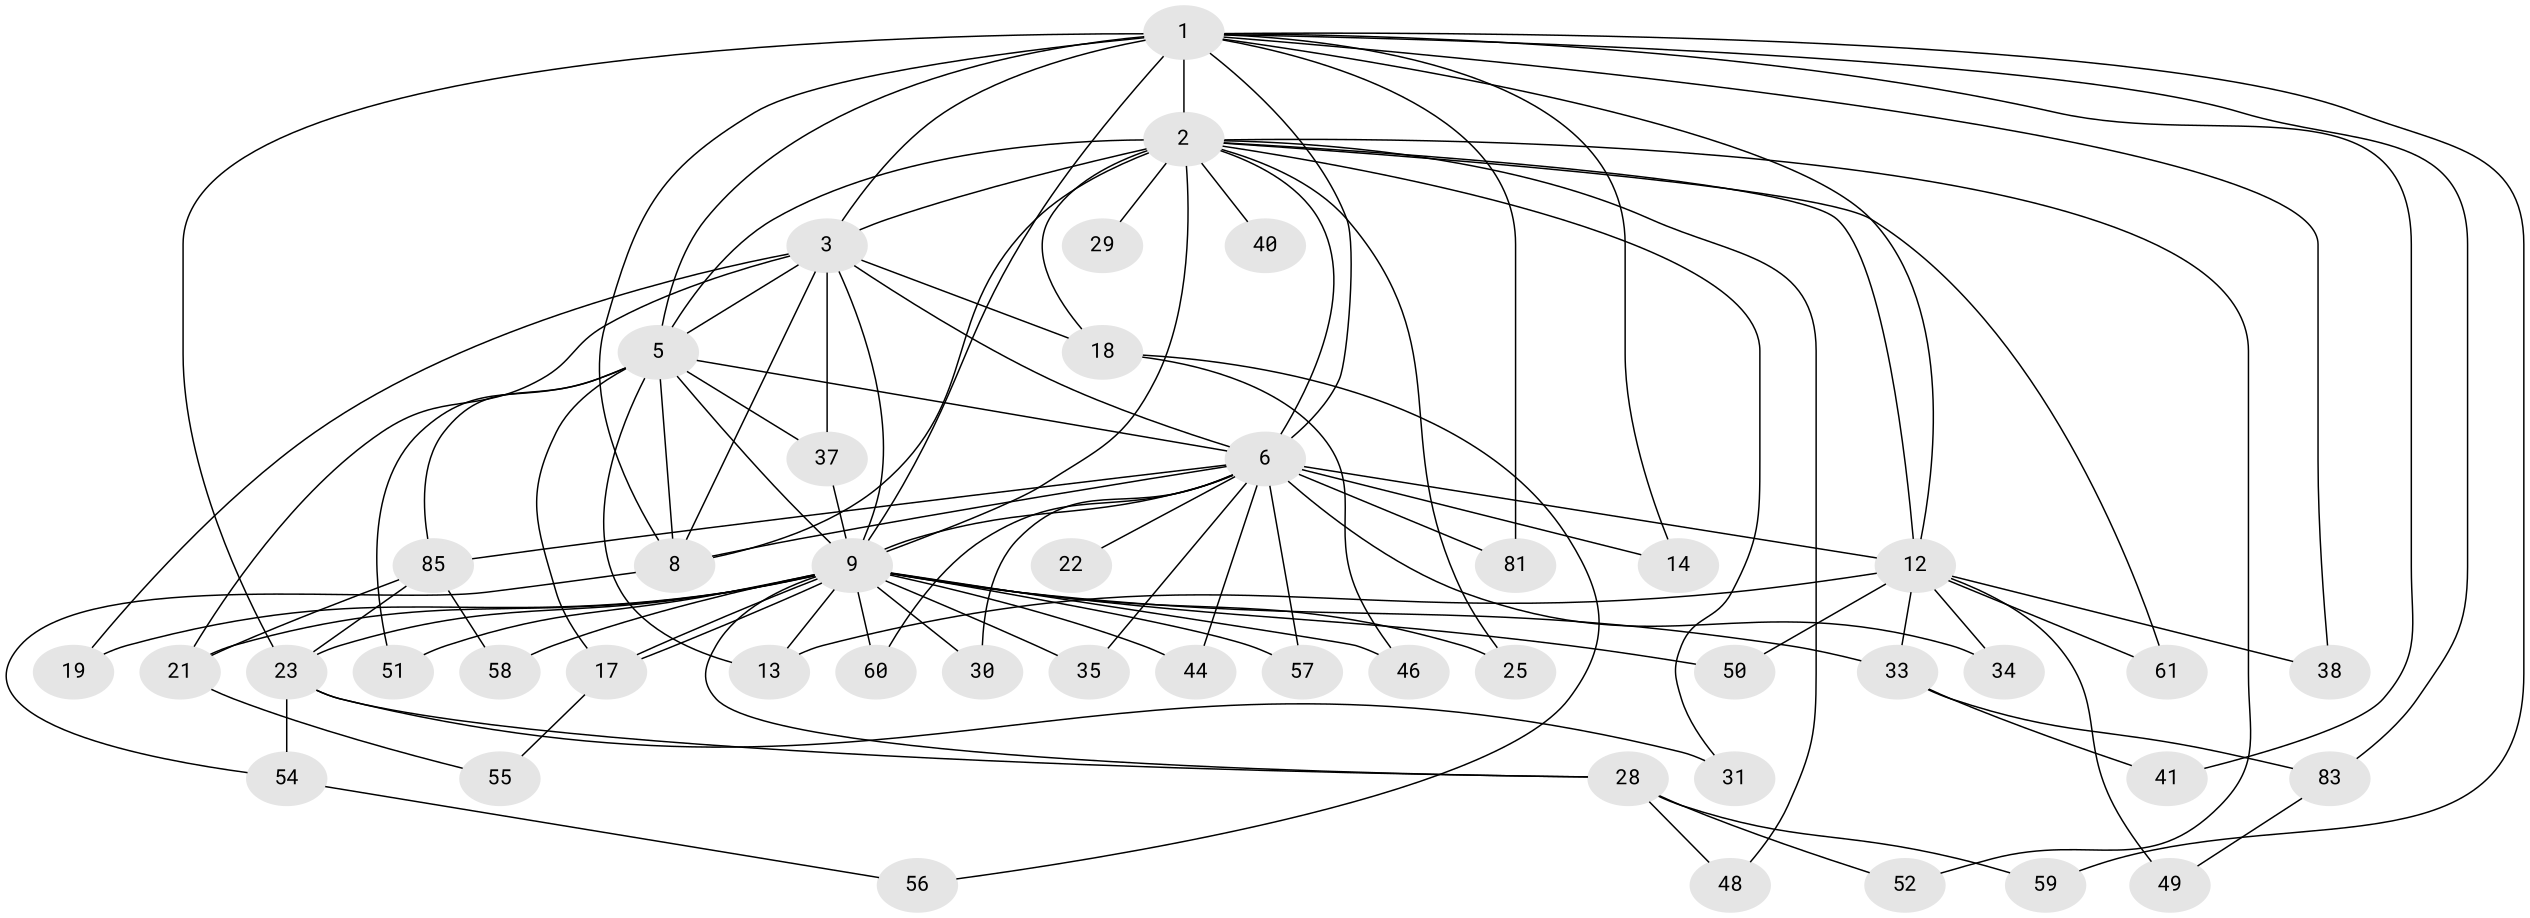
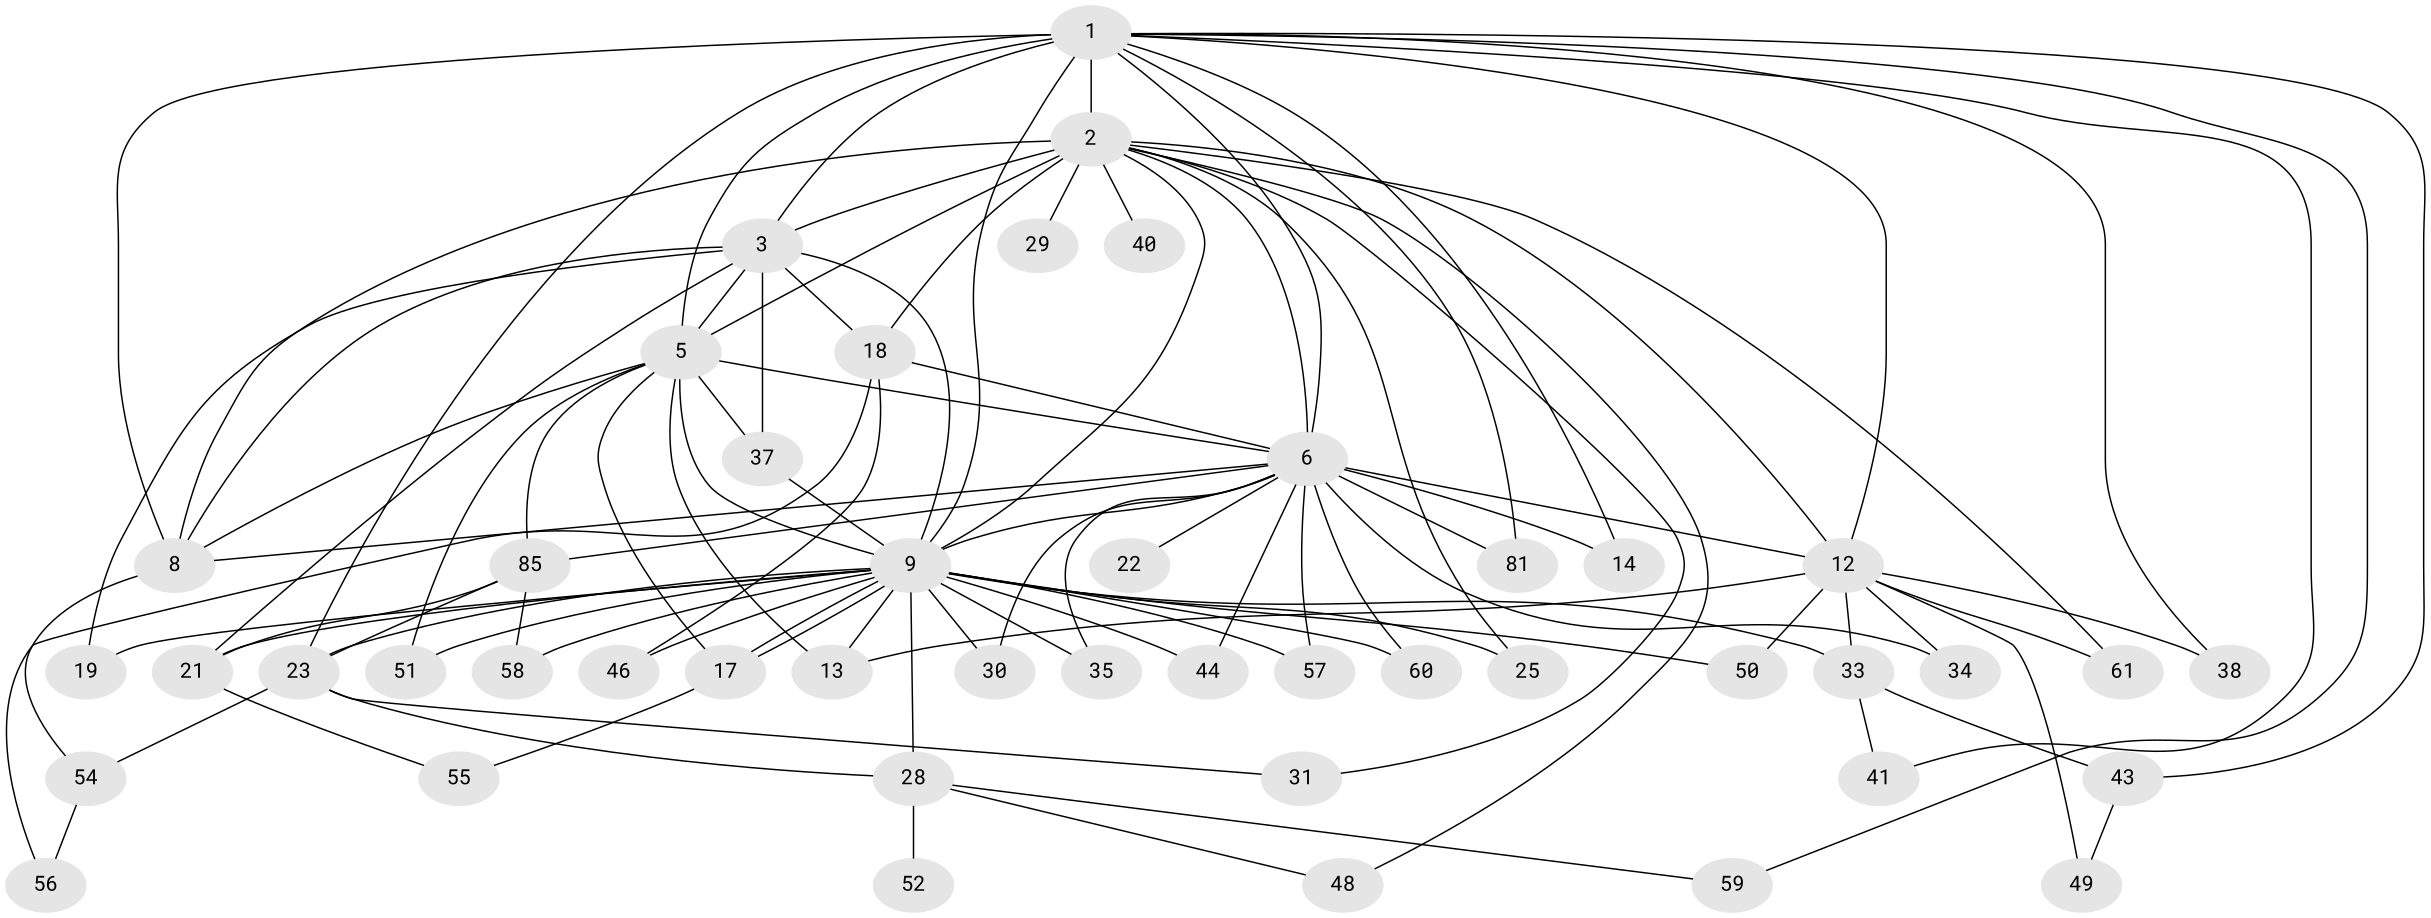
(2137, 239) -> none
(1035, 372) -> (1091, 406)
(2330, 779) -> (2123, 779)
